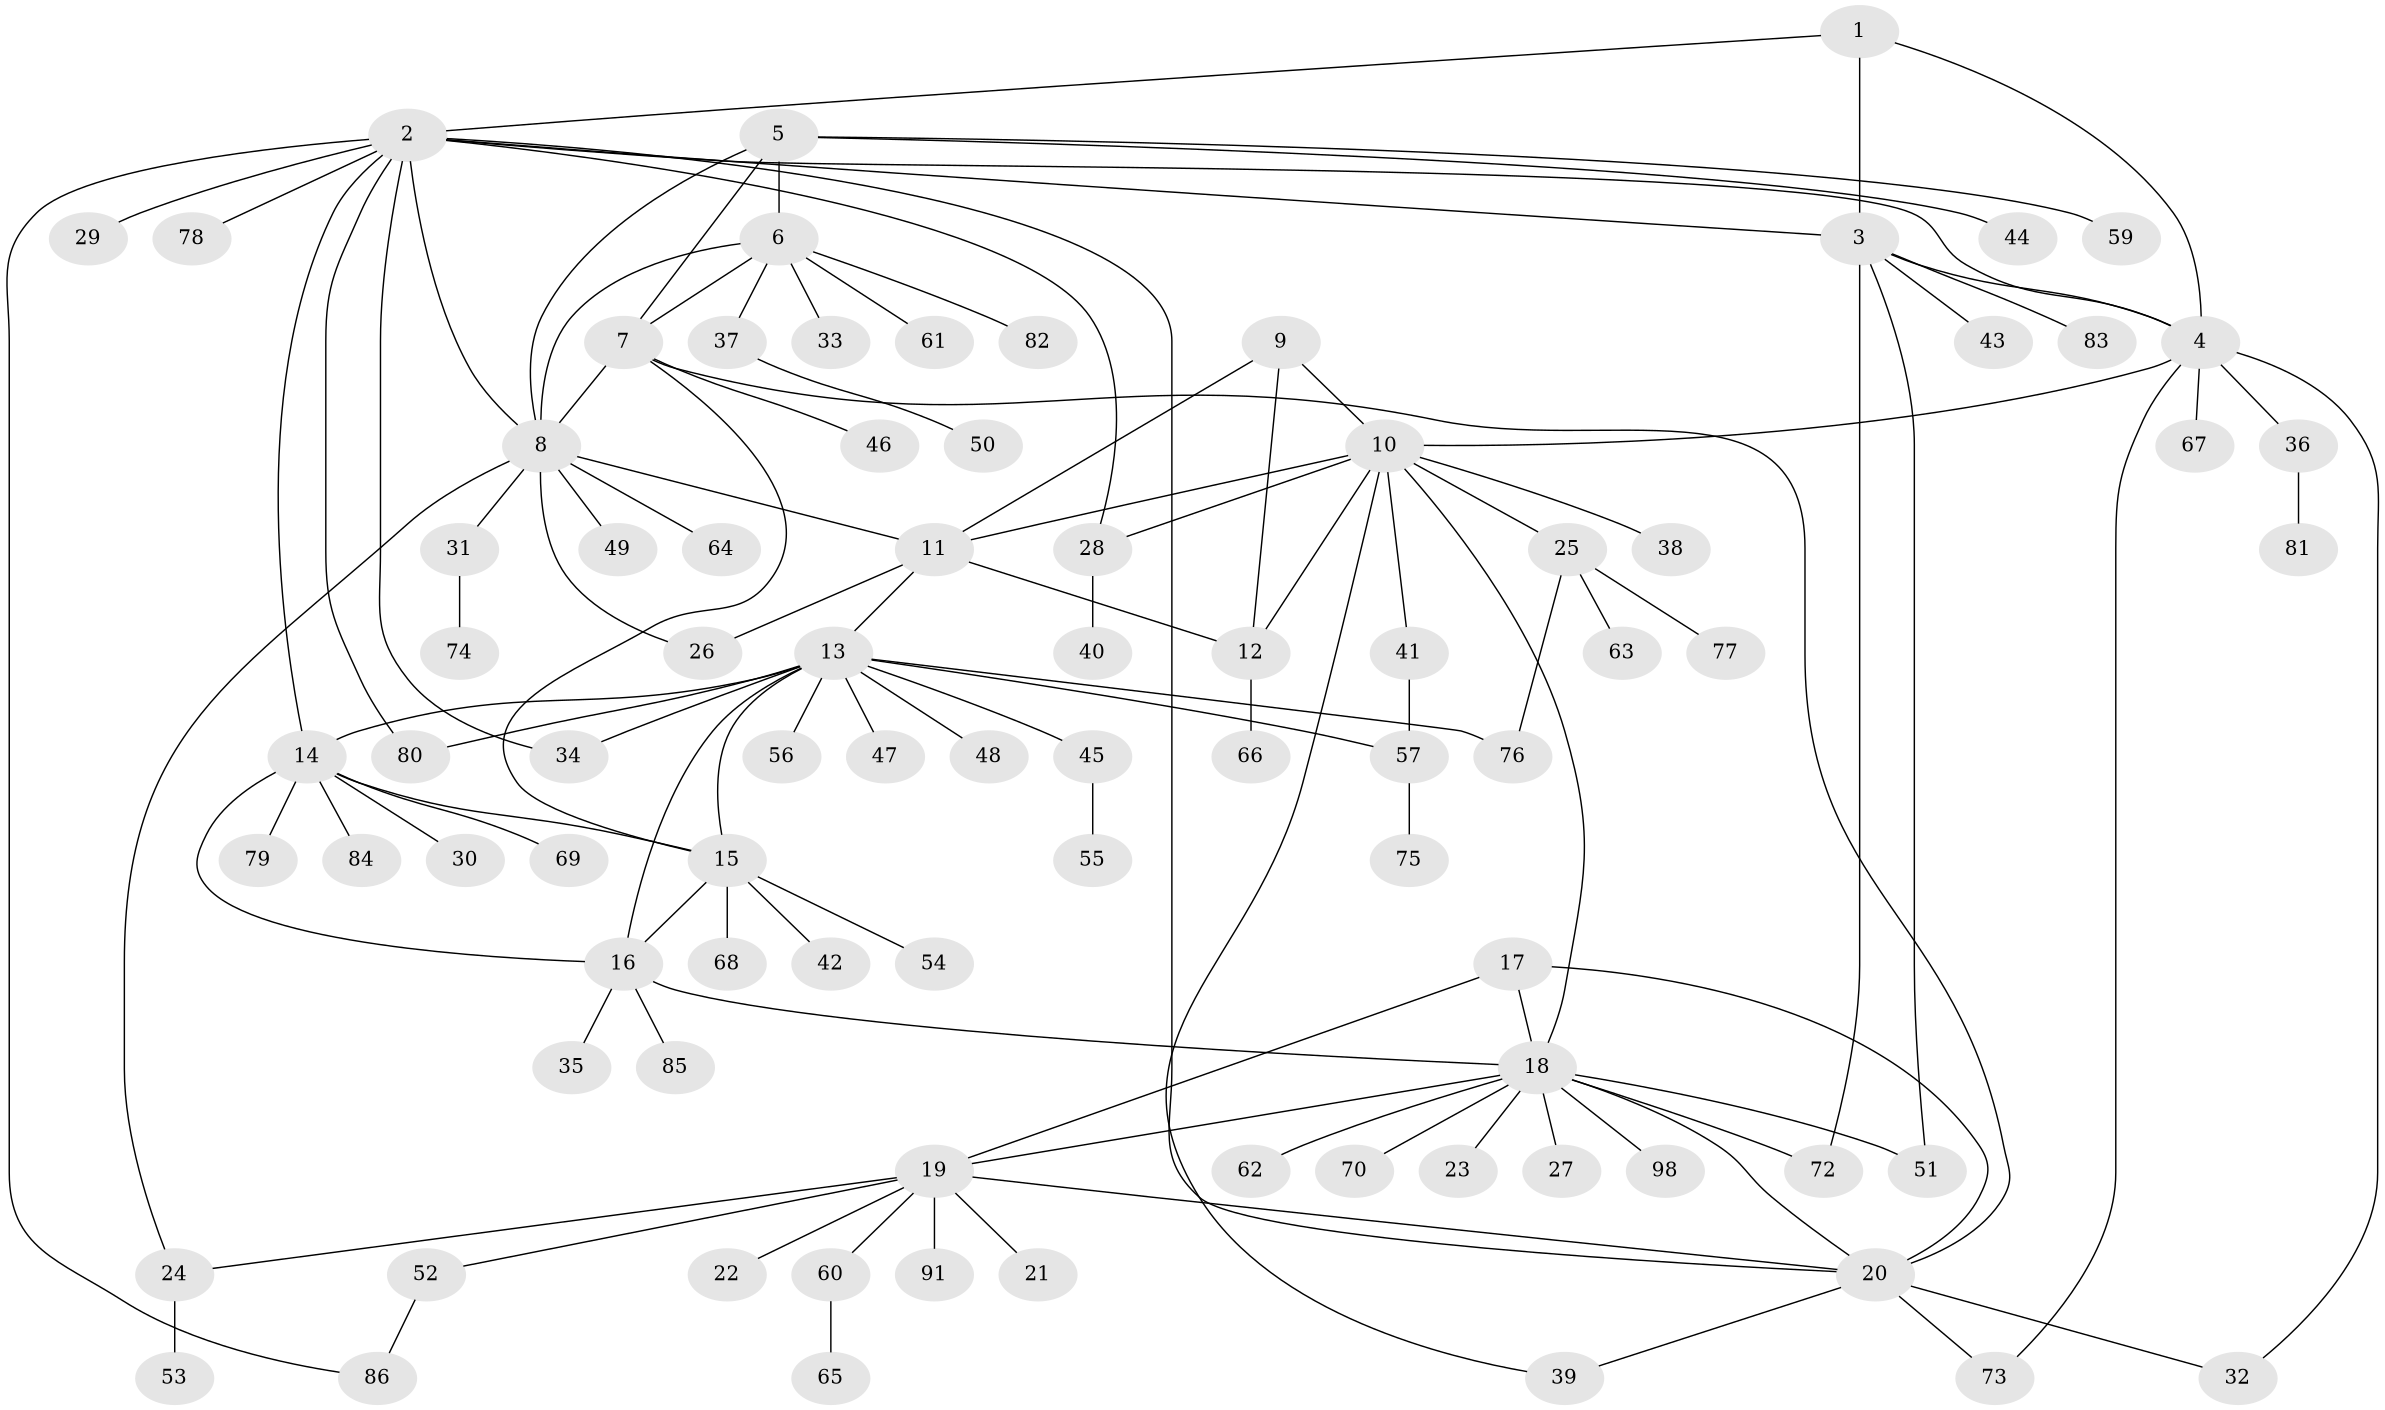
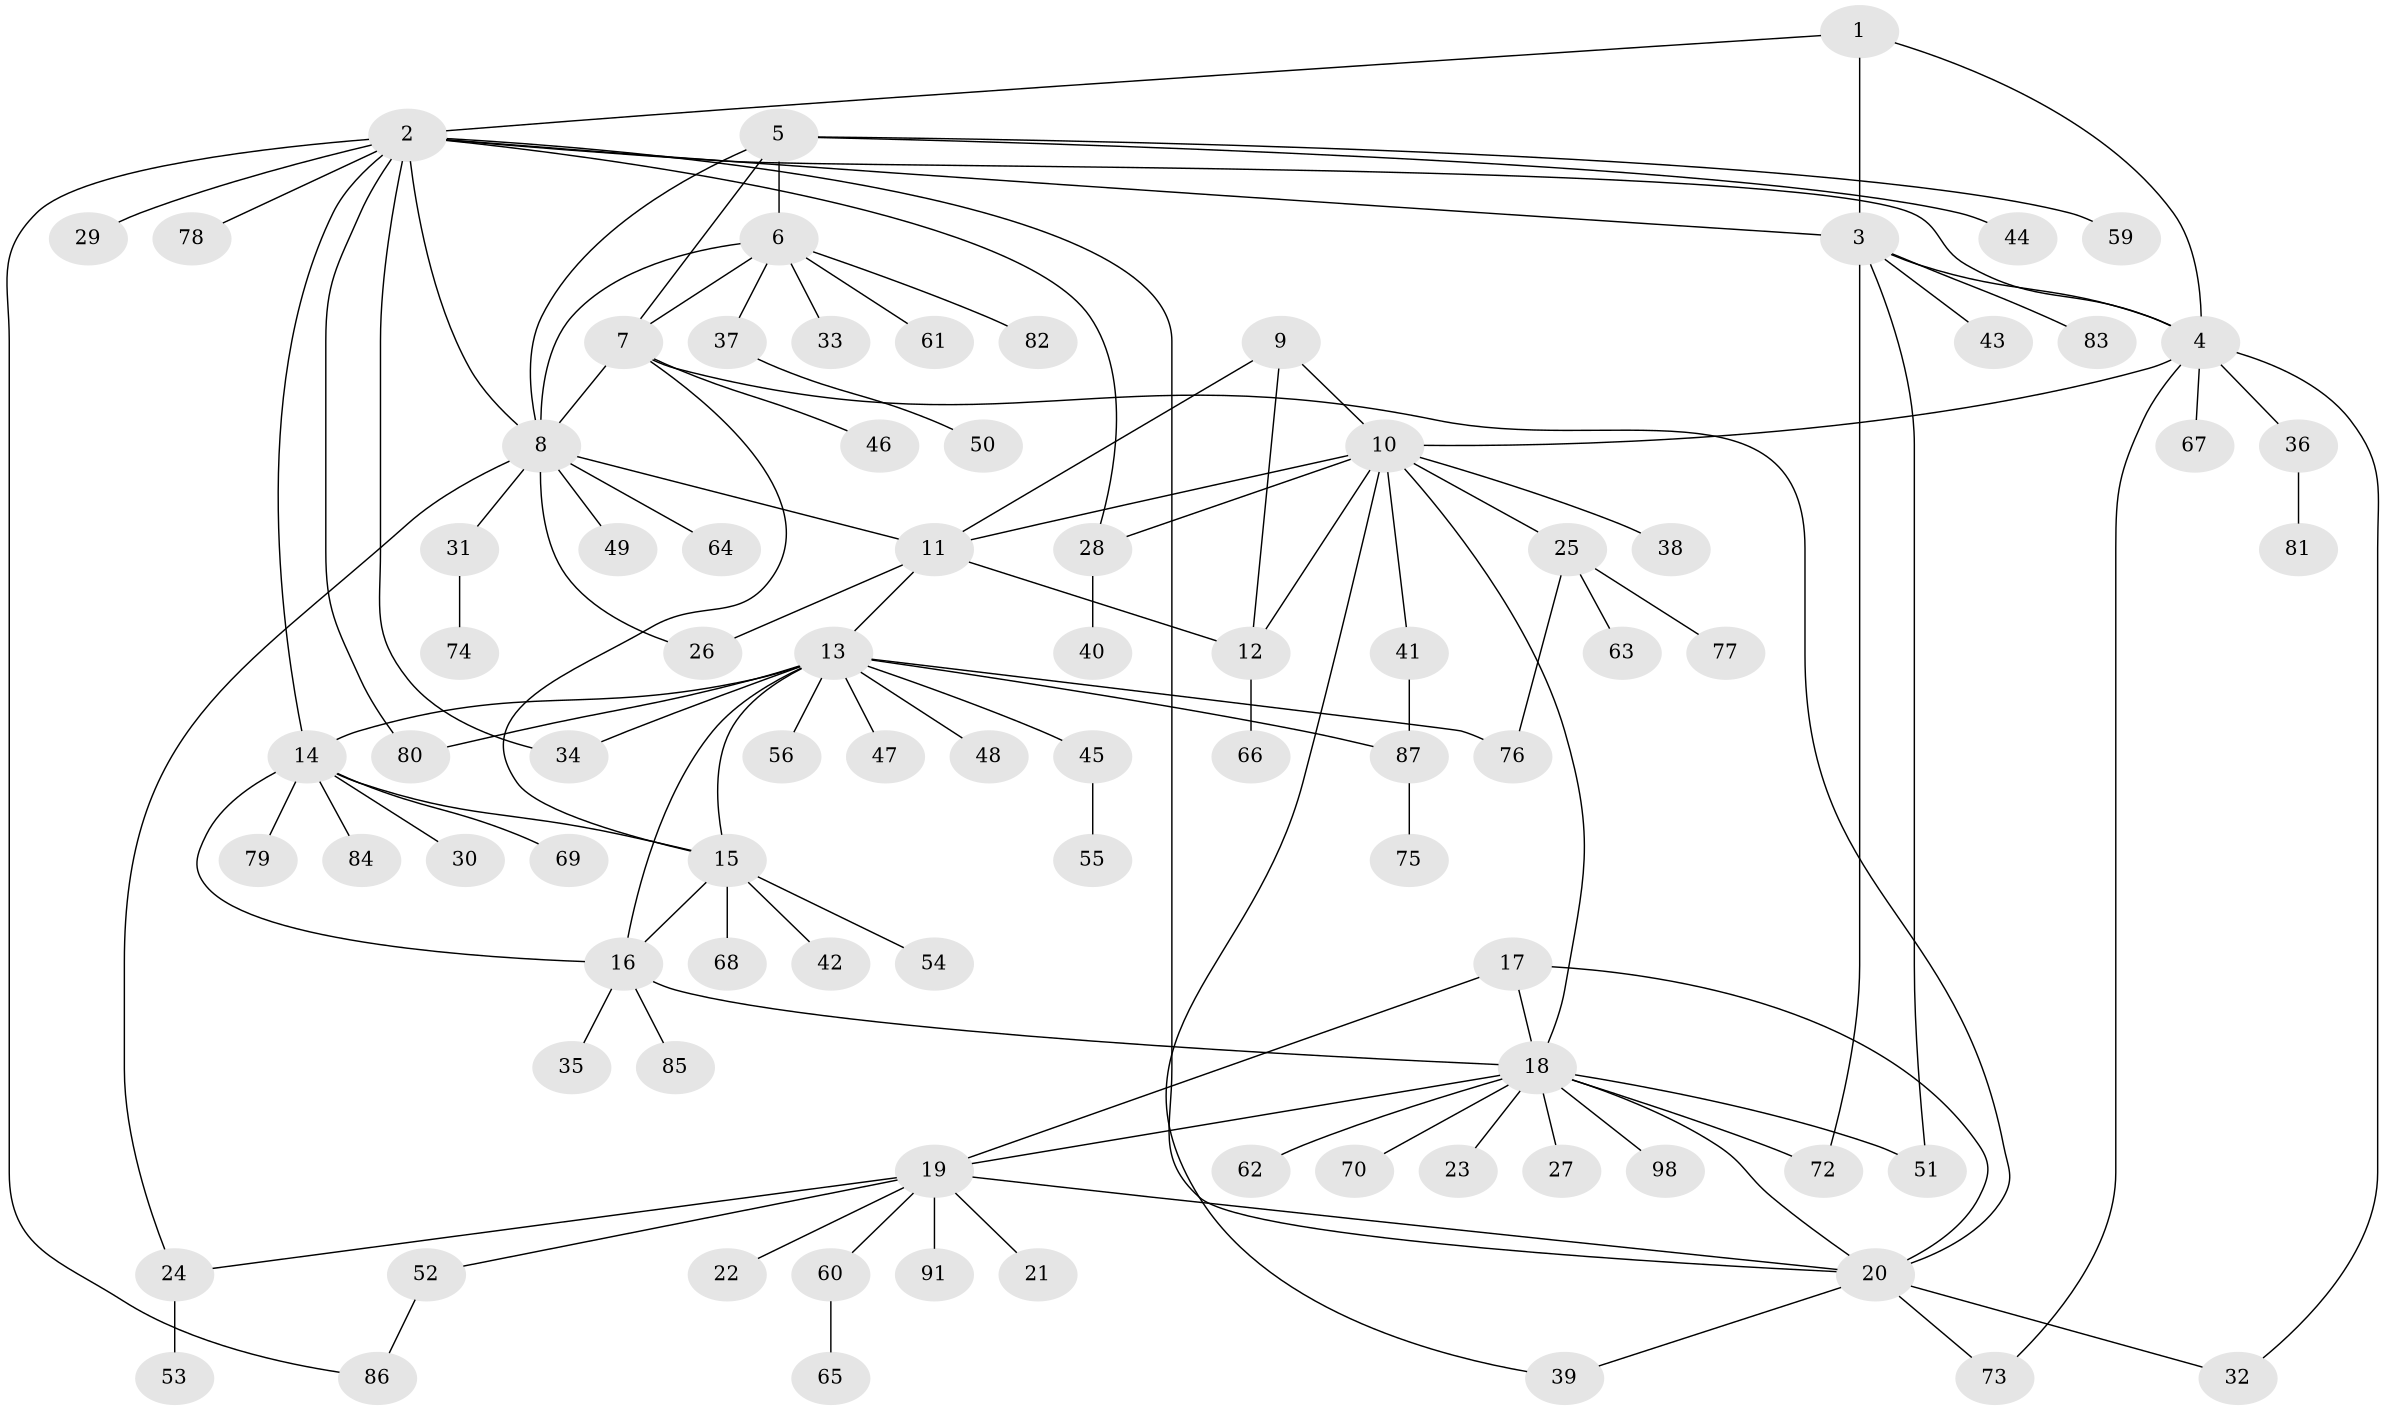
(1409, 757) -> (1409, 757)
